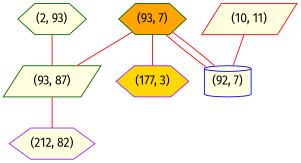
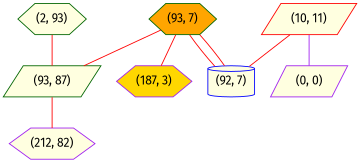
(152, 81) -> (154, 81)
none -> (309, 81)
